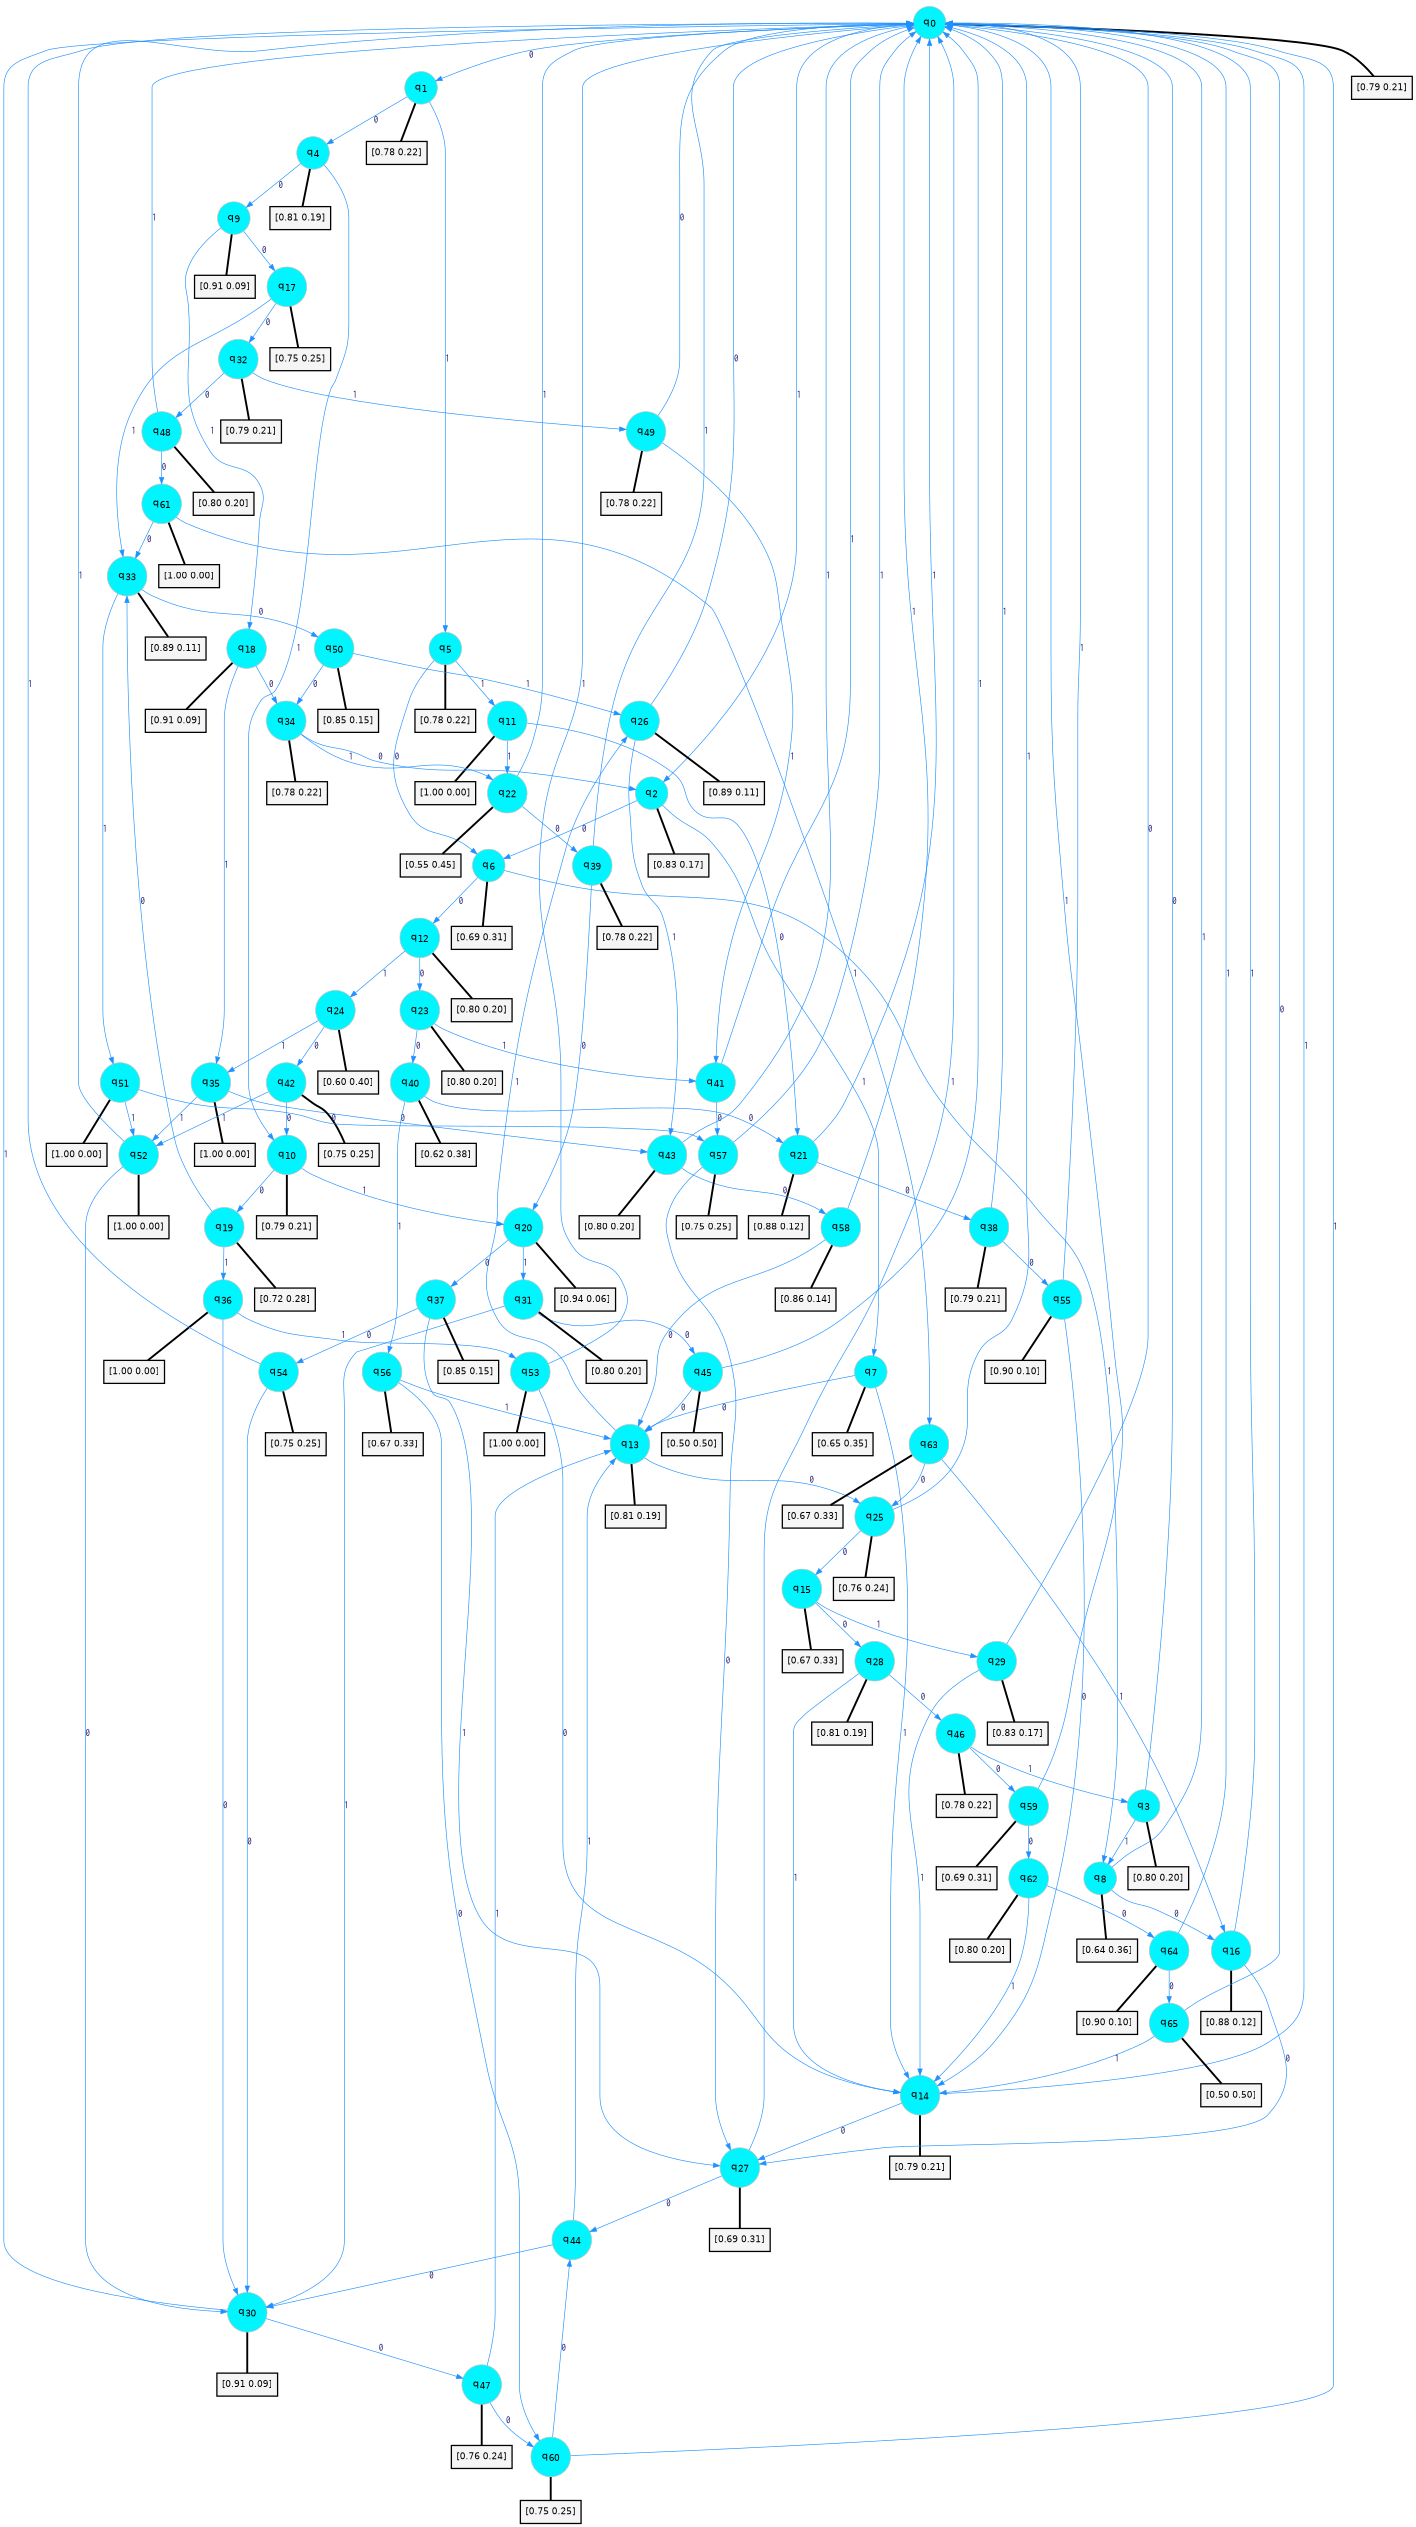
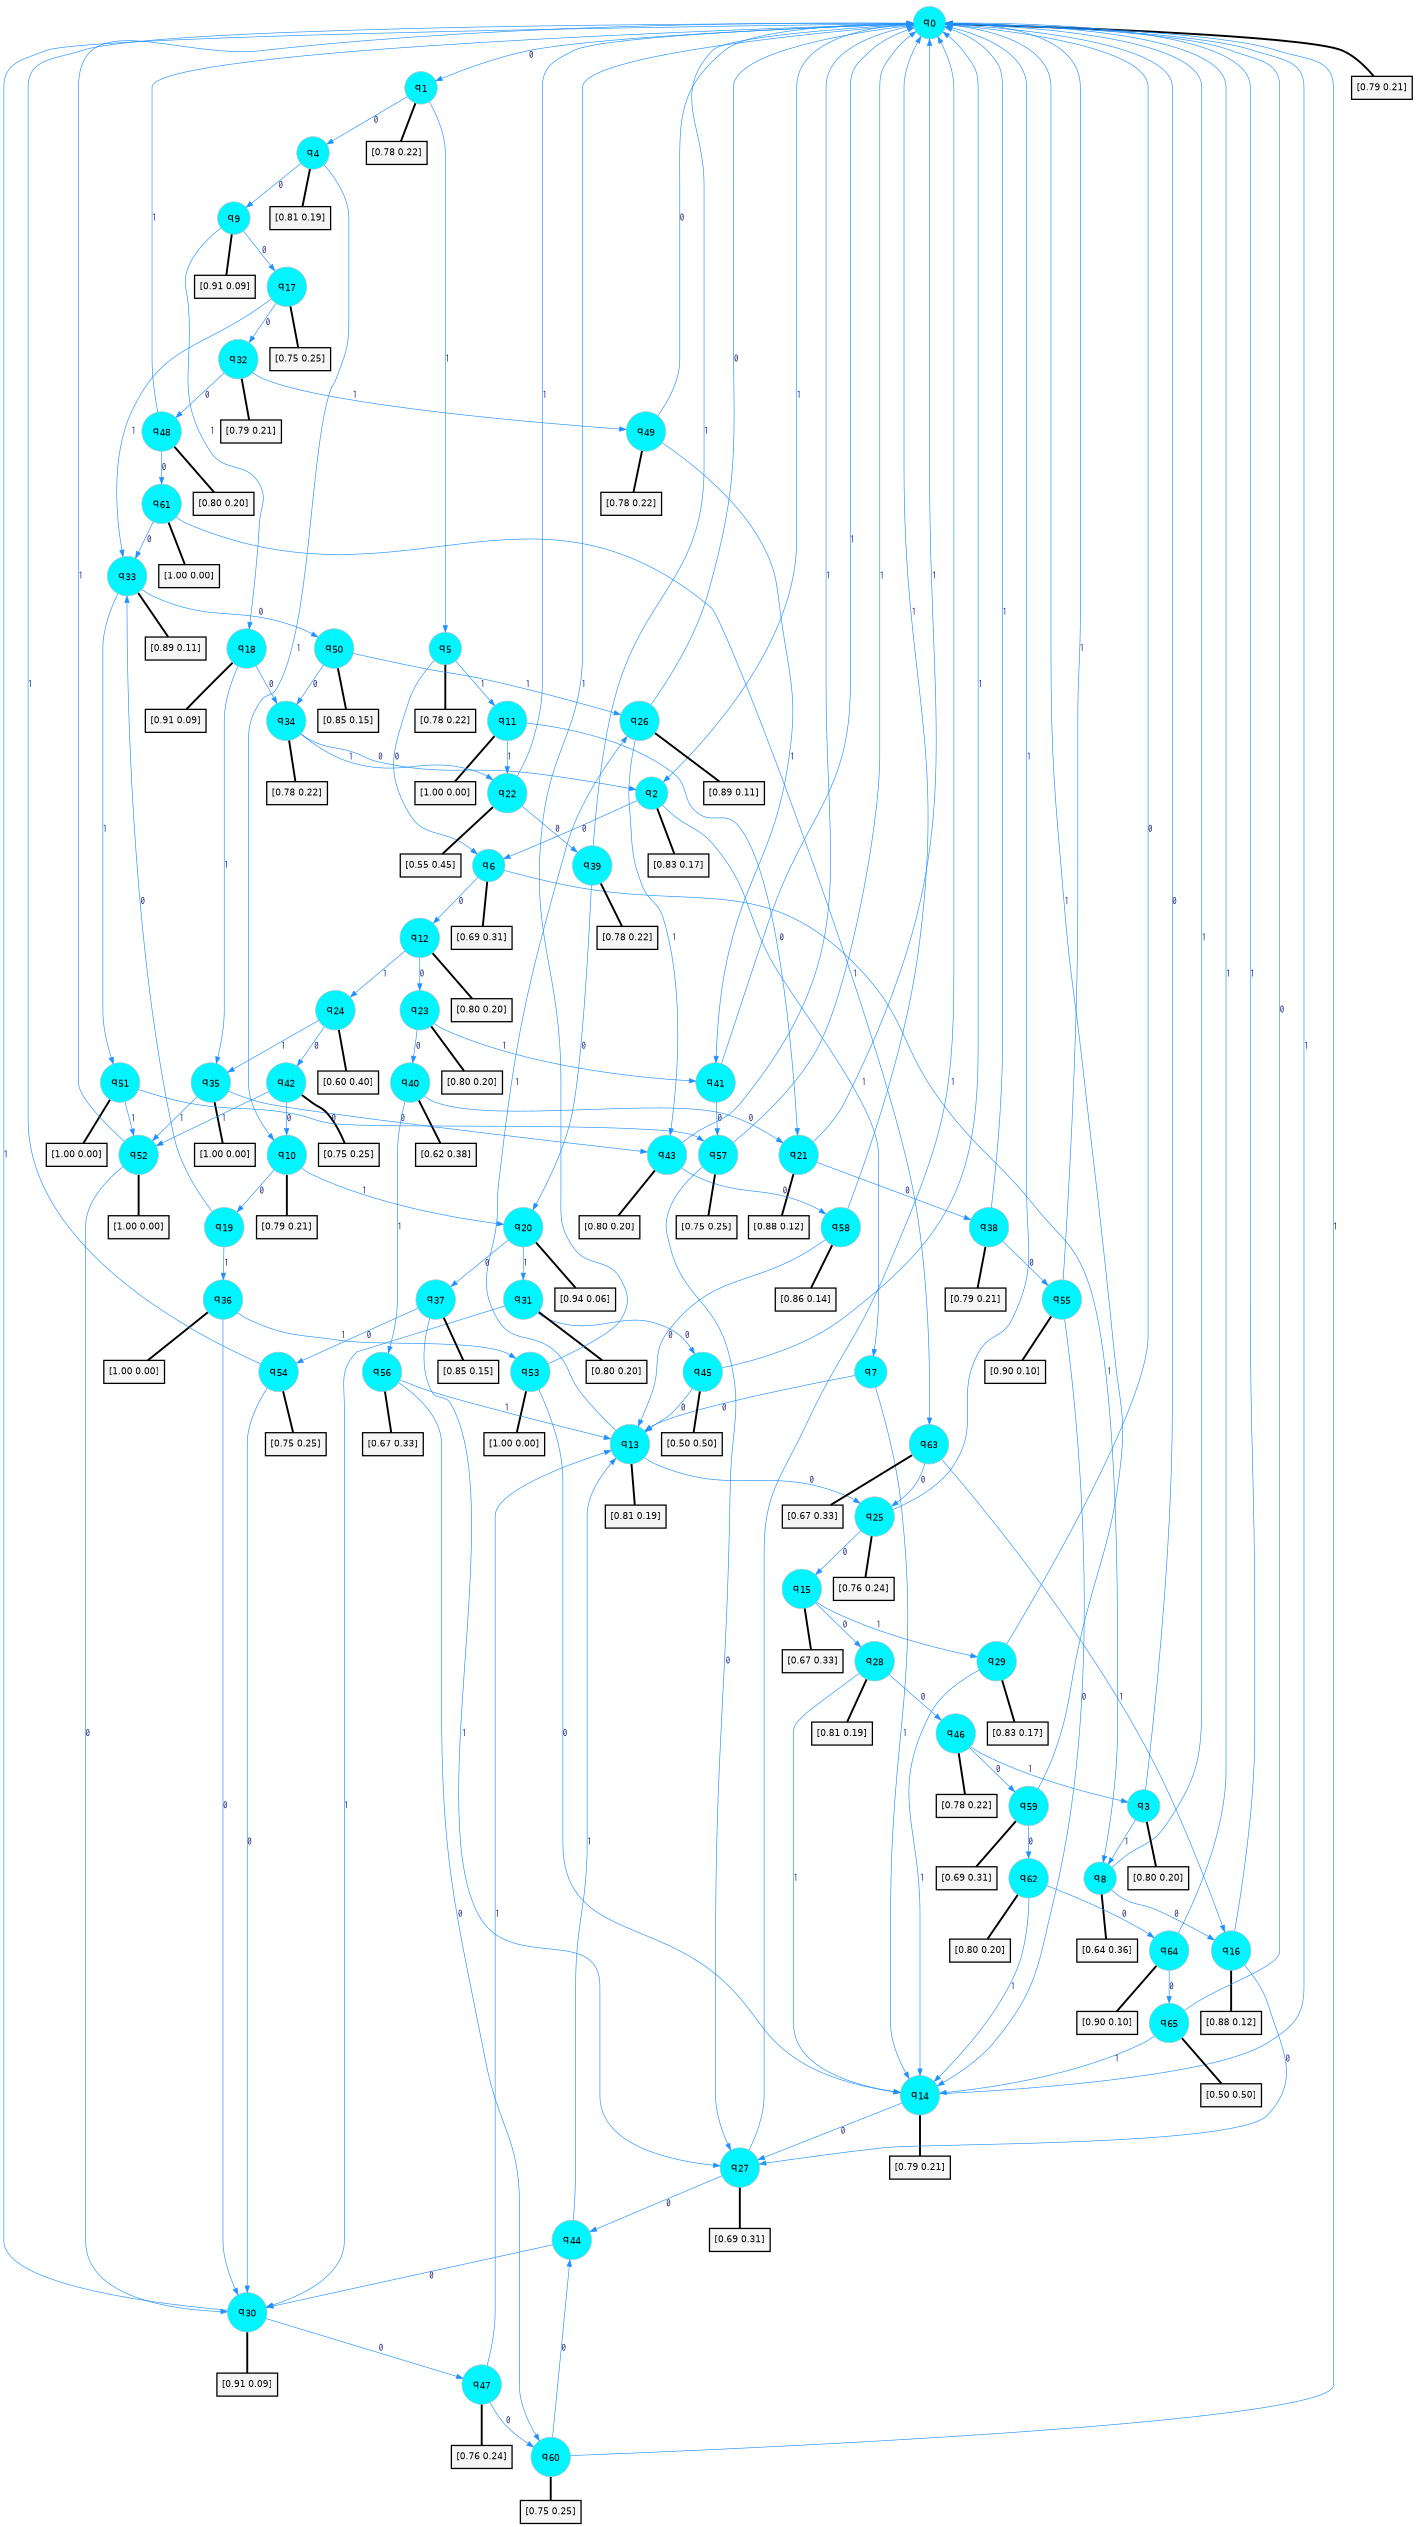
(285, 1300) -> none
(843, 1444) -> none
